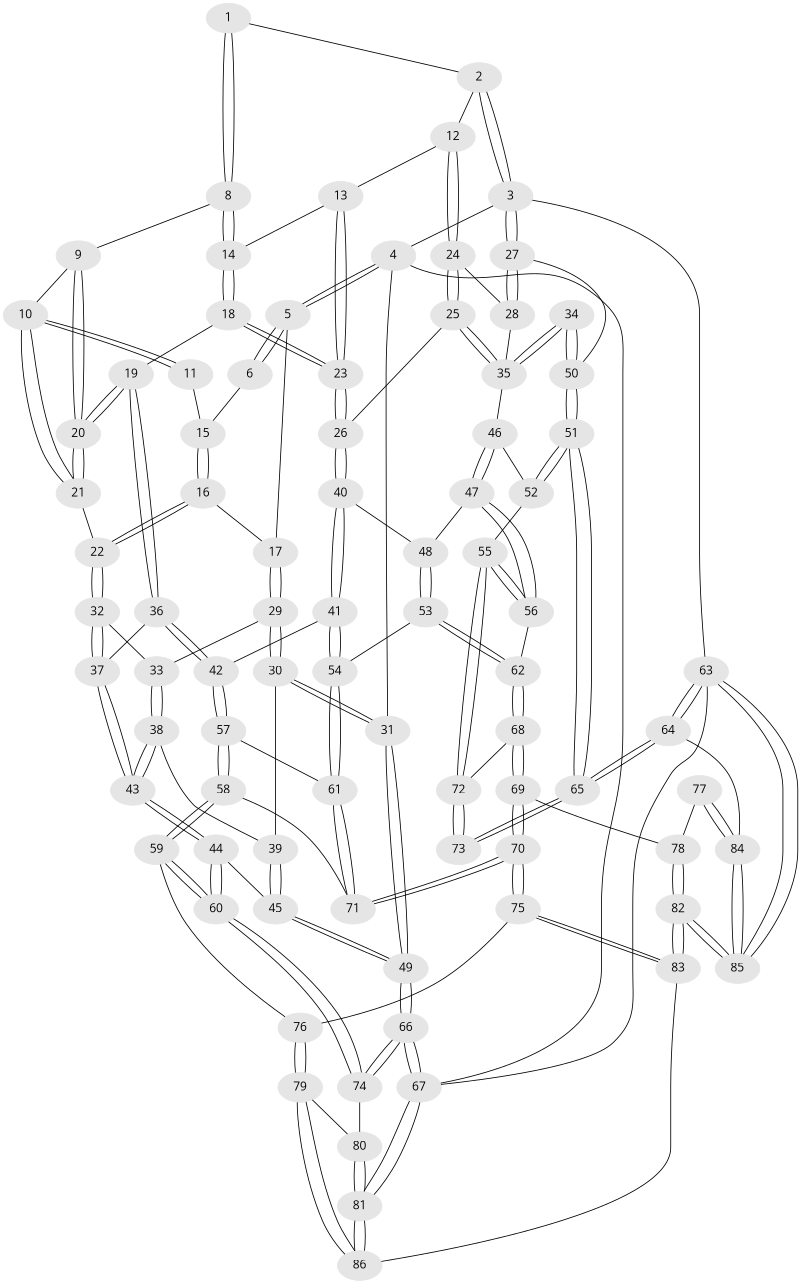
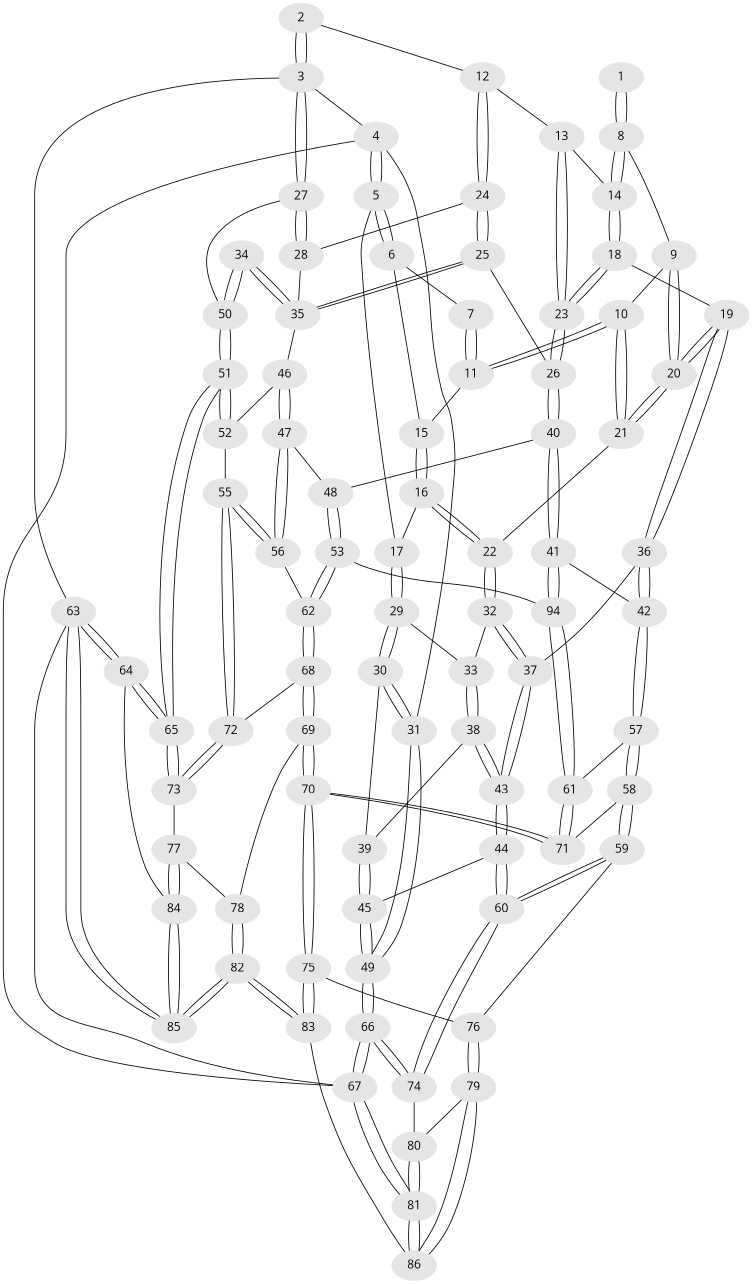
(354, 48) -> none
none -> (471, 315)
(335, 672) -> (554, 612)
none -> (174, 820)
